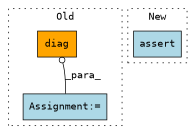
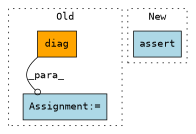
(65, 78) -> (27, 73)
